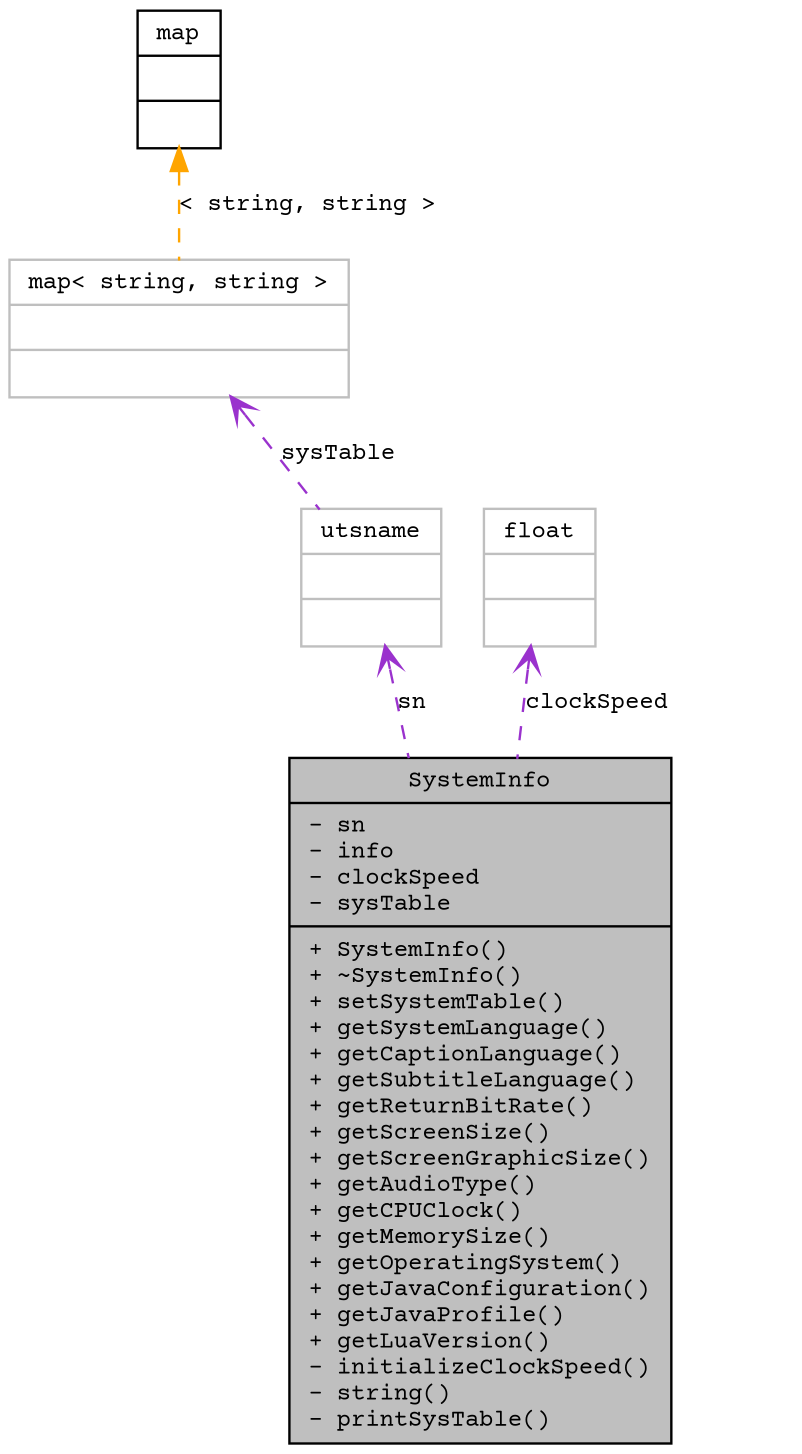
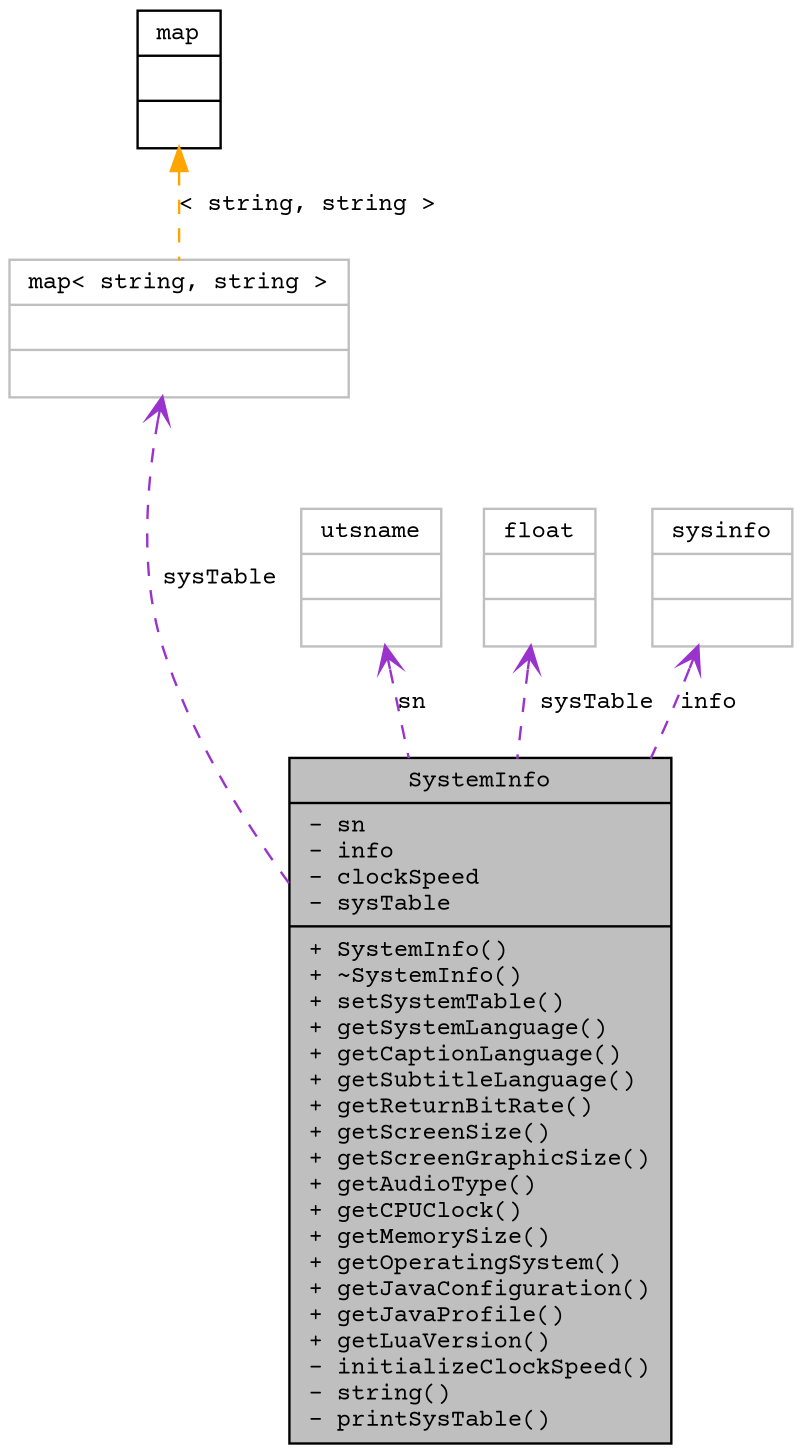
(282, 462) -> (169, 666)
none -> (722, 578)
(598, 702) -> (598, 702)
